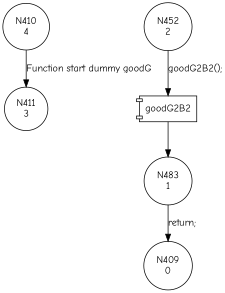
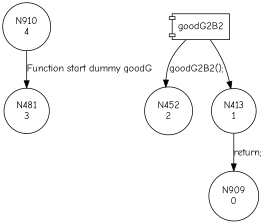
(26, 27) -> (27, 27)
(168, 69) -> (172, 58)
(26, 109) -> (27, 111)
(168, 181) -> (234, 111)
(168, 266) -> (234, 196)
